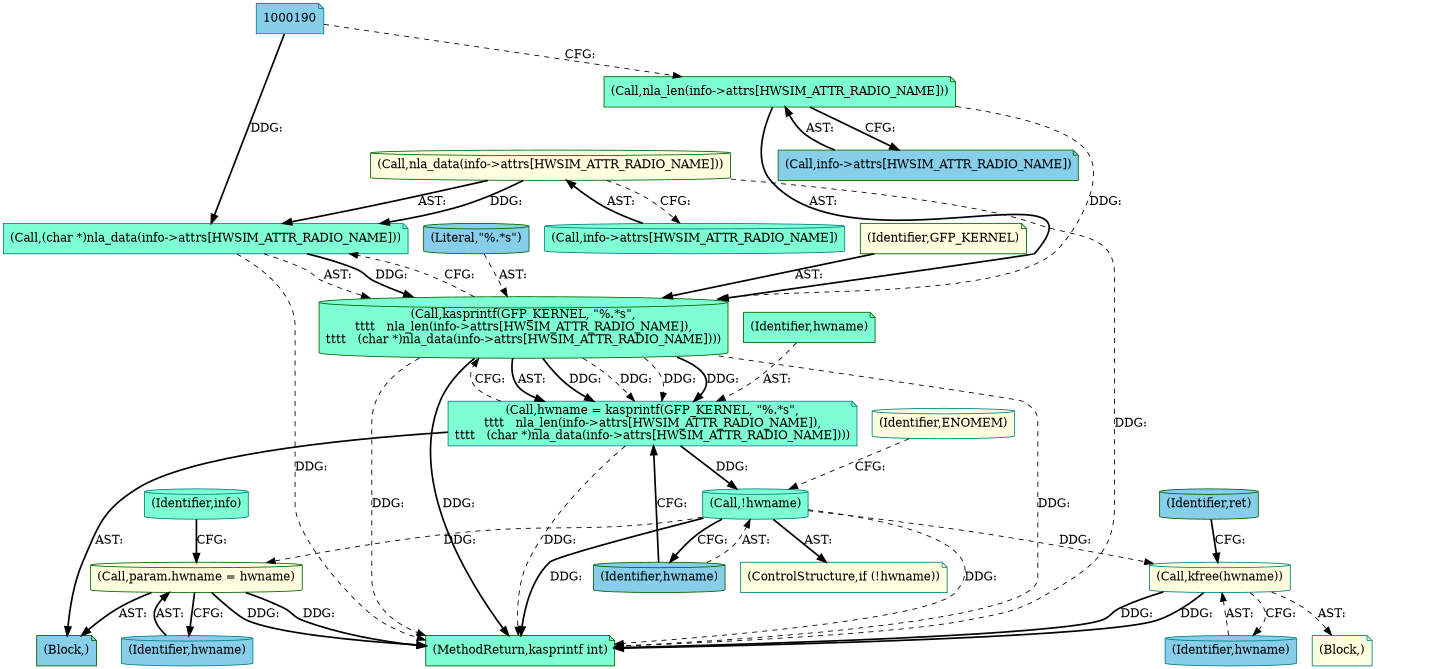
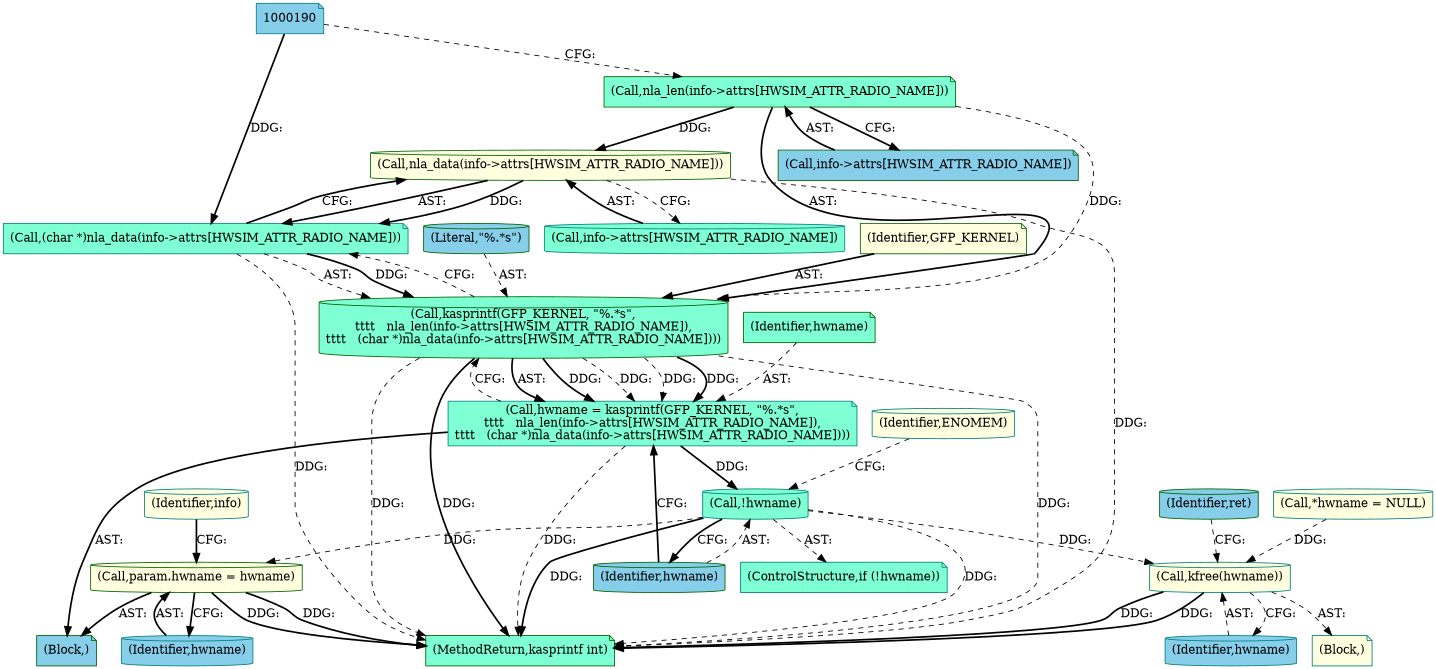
none -> (669, 127)
none -> (320, 196)
(196, 504) -> (196, 504)
none -> (1353, 504)
(1214, 536) -> (1214, 536)
(796, 538) -> (796, 538)
(844, 577) -> (844, 577)
